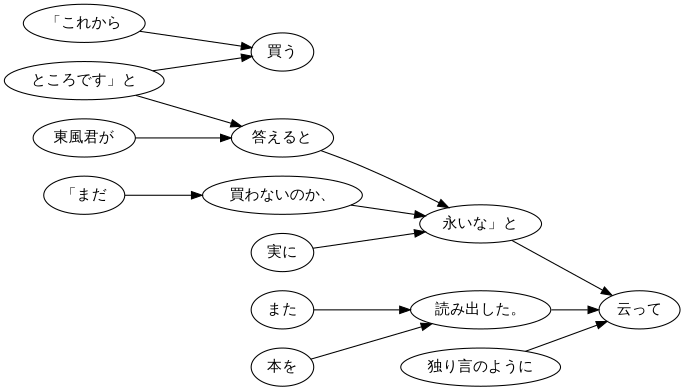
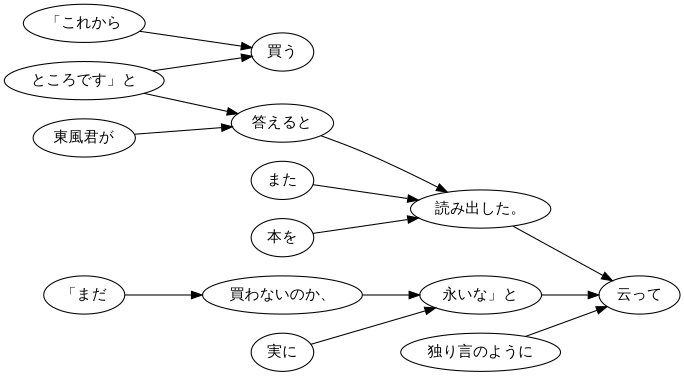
(381, 175) -> (380, 160)
